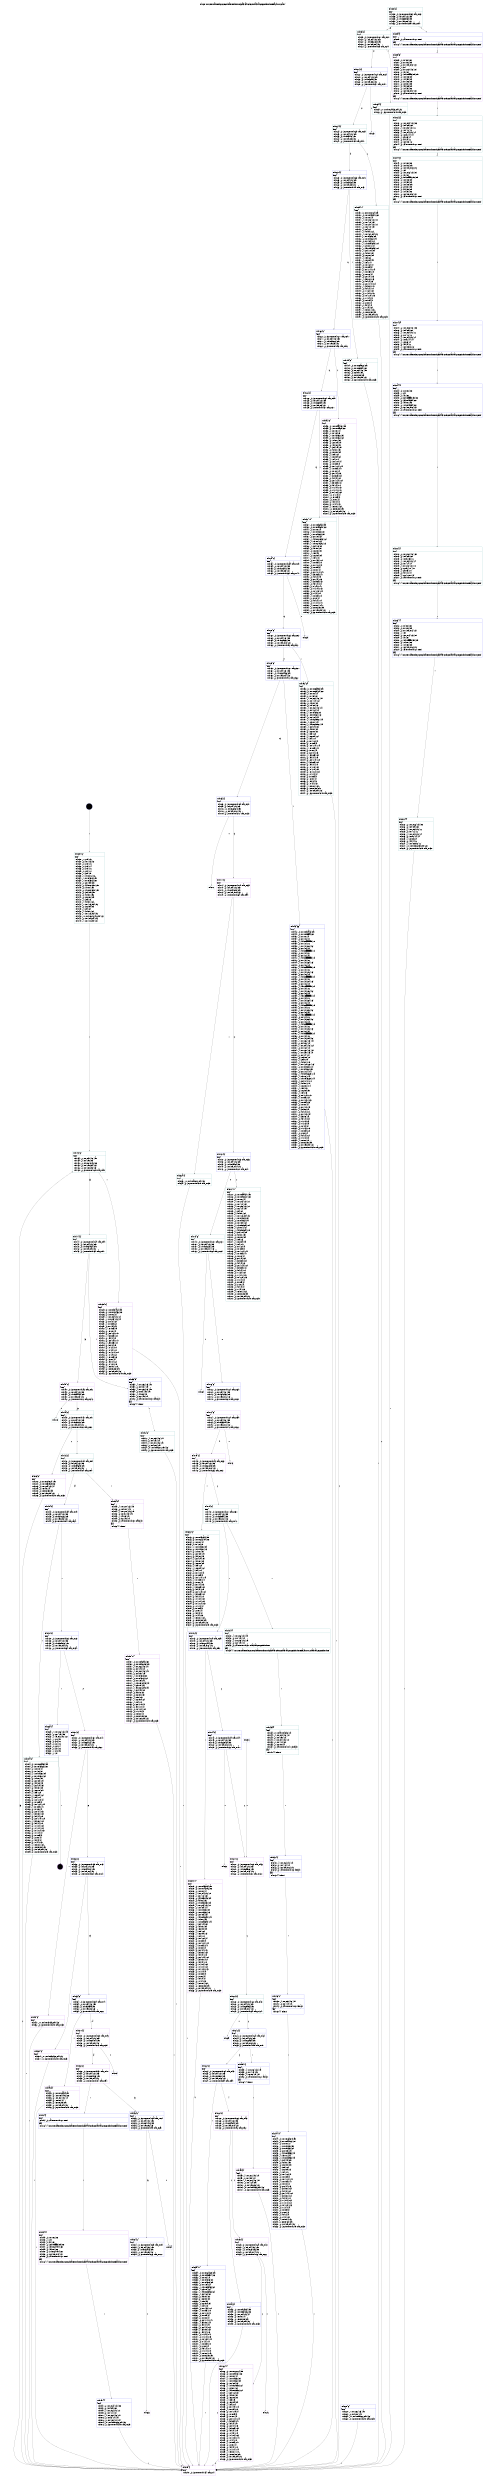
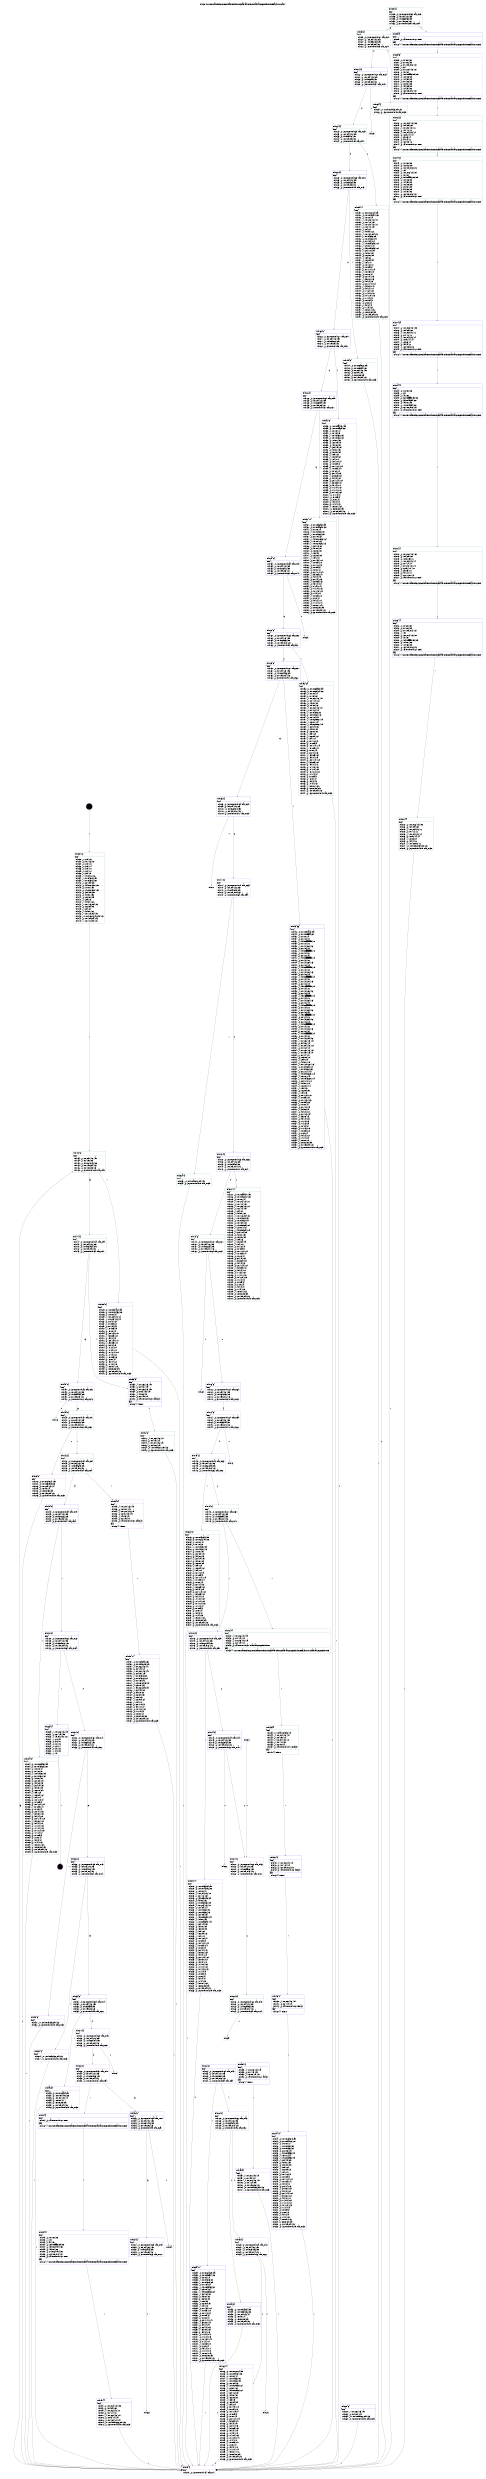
none -> (223, 1406)
(249, 2038) -> none
